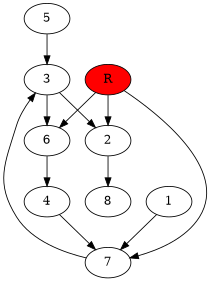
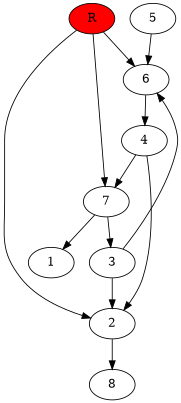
(47, 45) -> (150, 45)
(142, 229) -> (82, 229)
none -> (151, 232)
